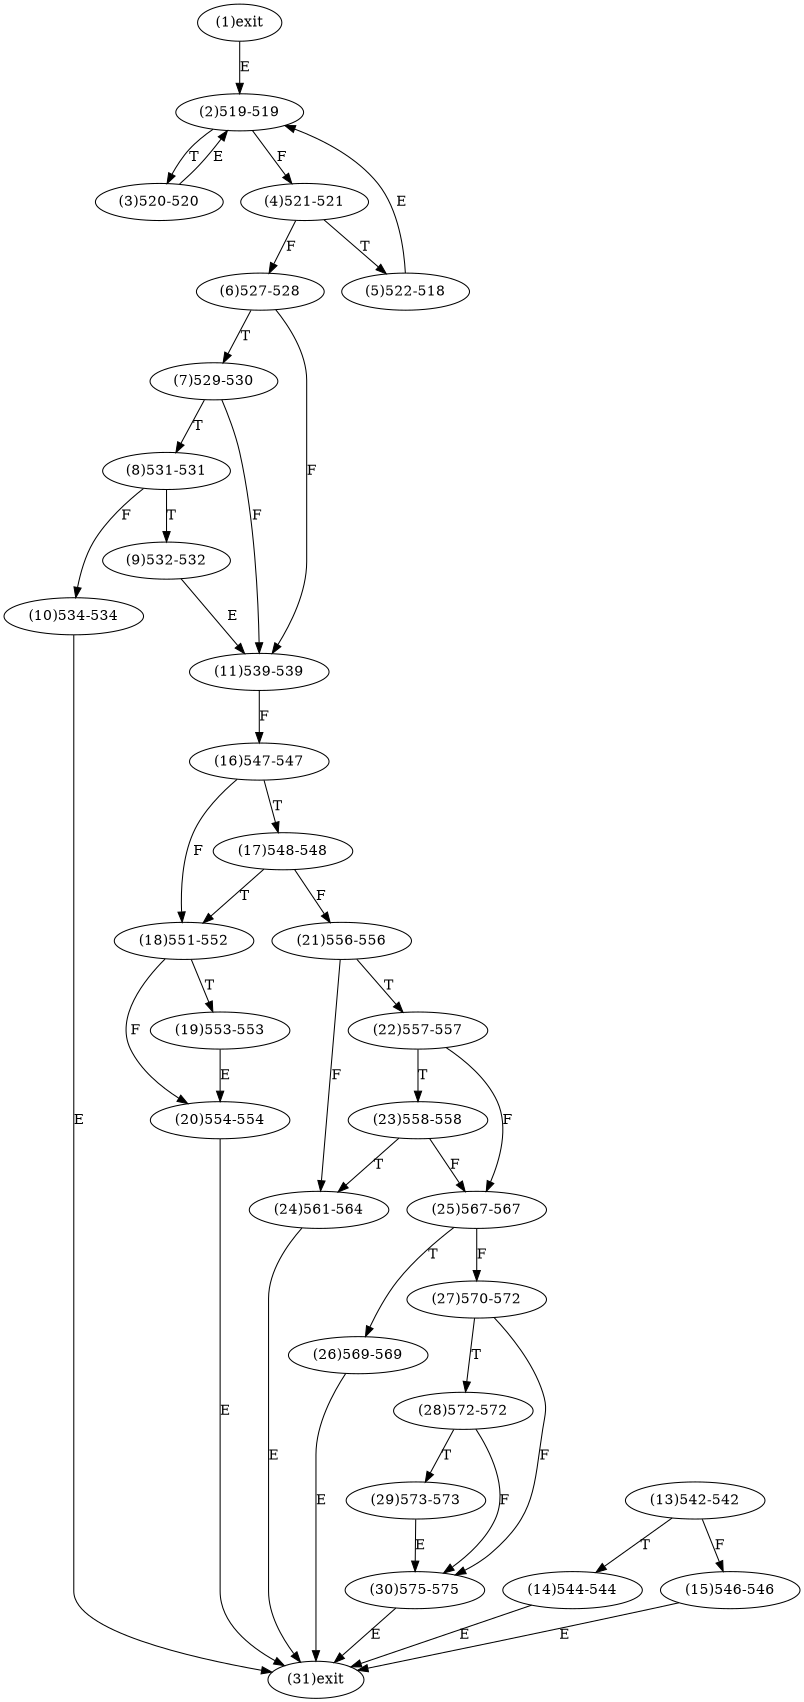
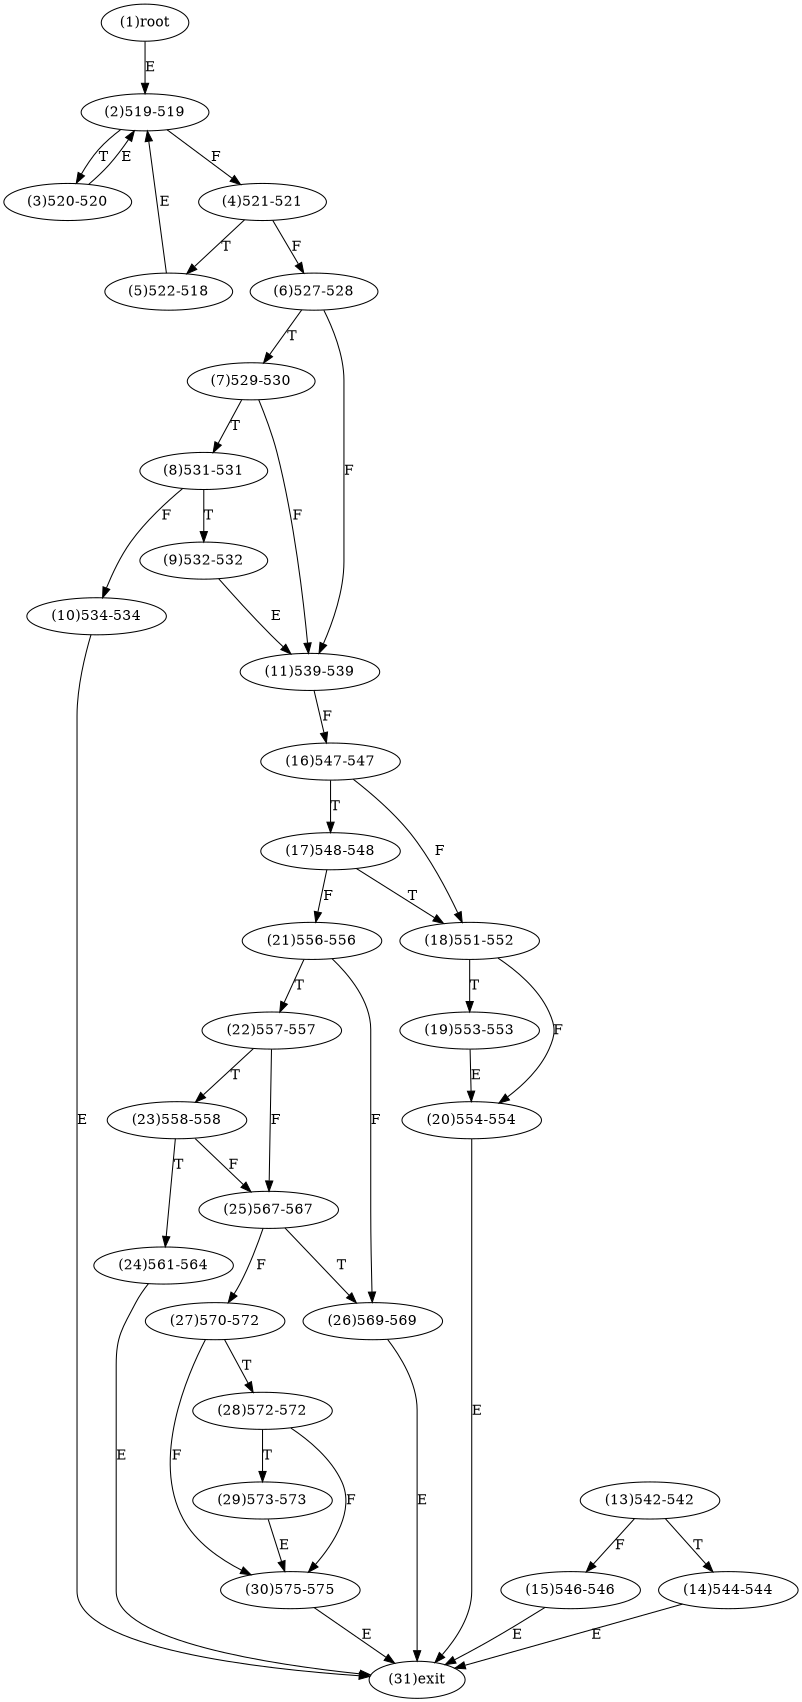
(240, 23) -> (145, 23)
(331, 1070) -> (371, 1119)
